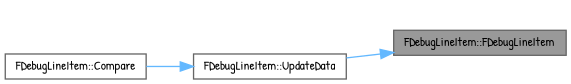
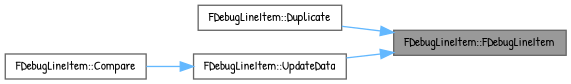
none -> (270, 18)
